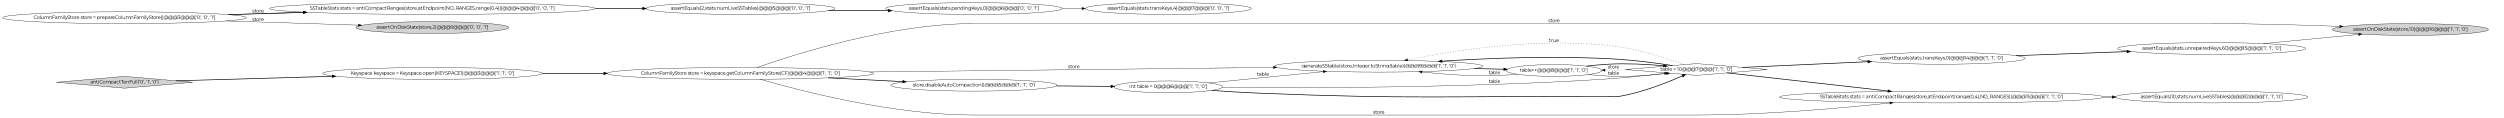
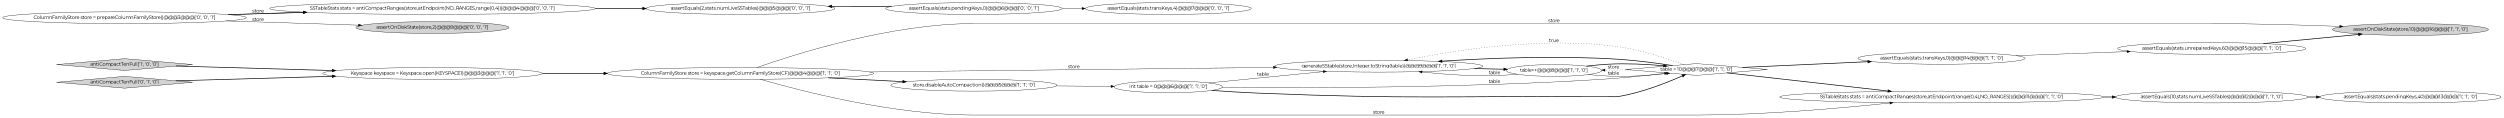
(858, 11) -> (862, 6)
(2311, 39) -> (2311, 39)
(2071, 54) -> (2071, 54)
none -> (125, 65)
(1084, 86) -> (1084, 86)
none -> (2410, 97)
